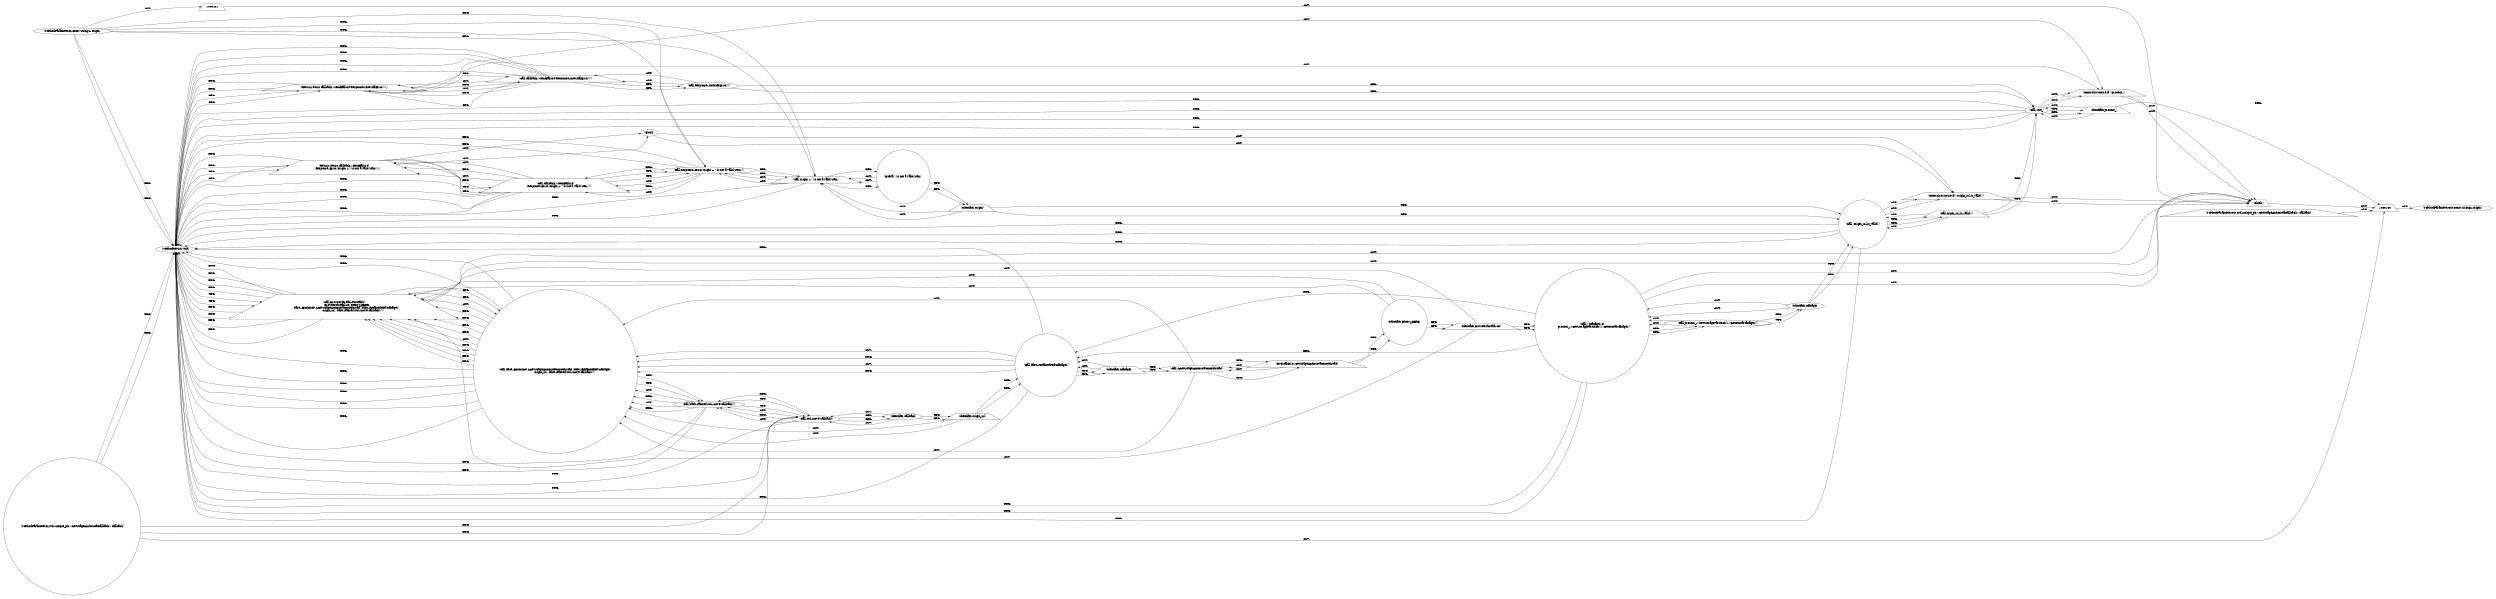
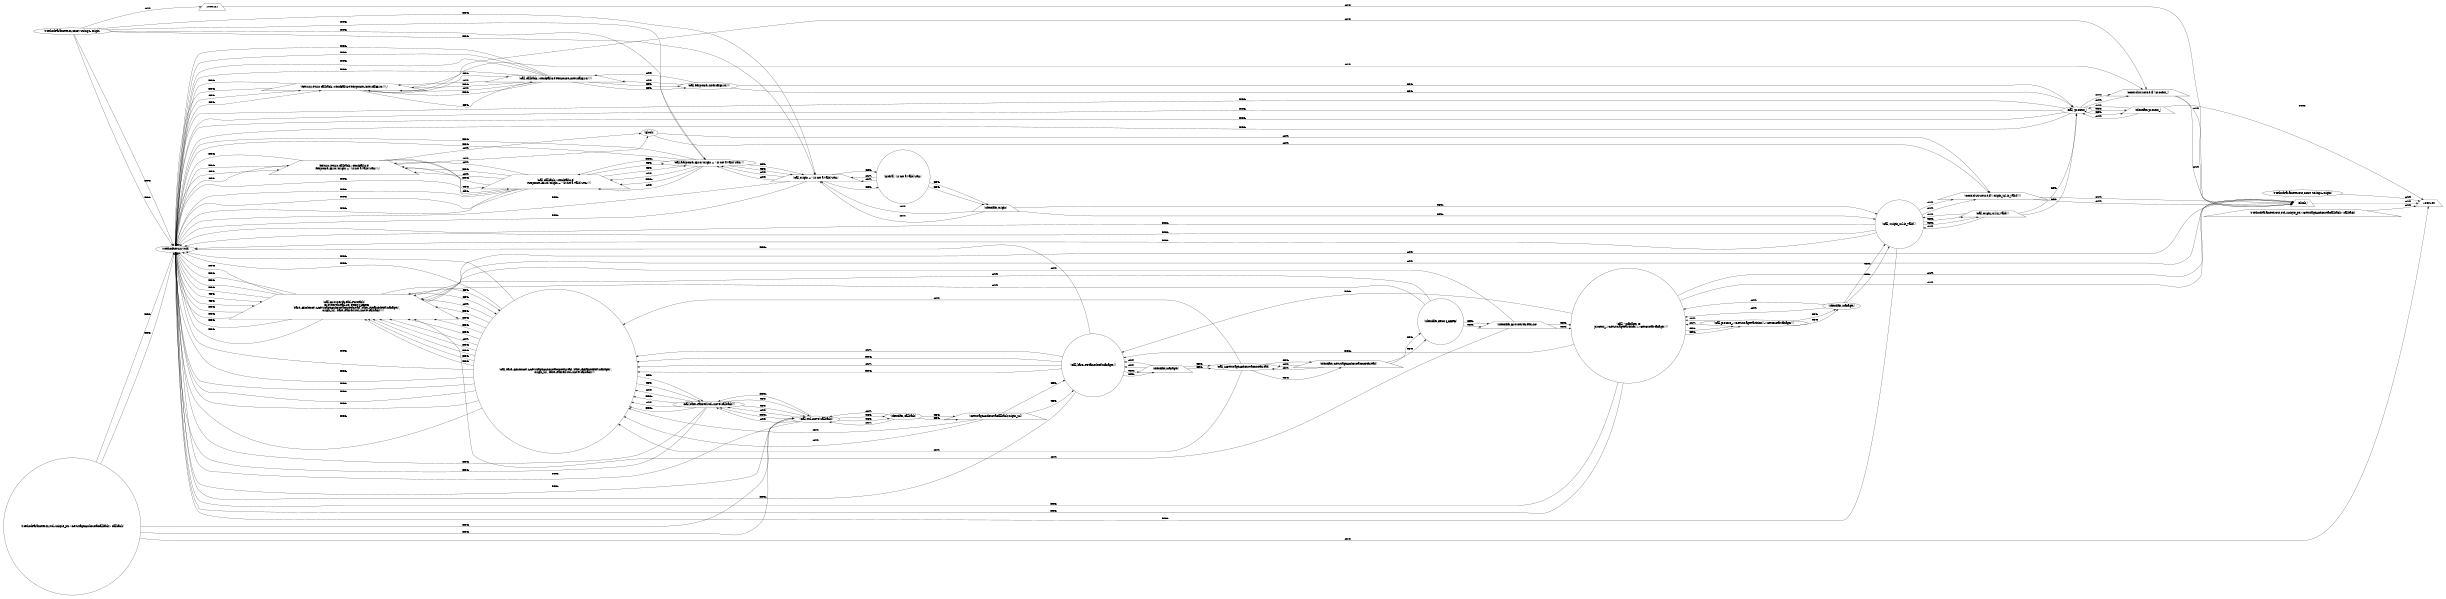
(2037, 110) -> (2077, 110)
(2403, 208) -> (2379, 196)
(1307, 364) -> (1348, 364)
(972, 417) -> (996, 416)
